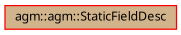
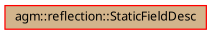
(91, 17) -> (106, 17)
